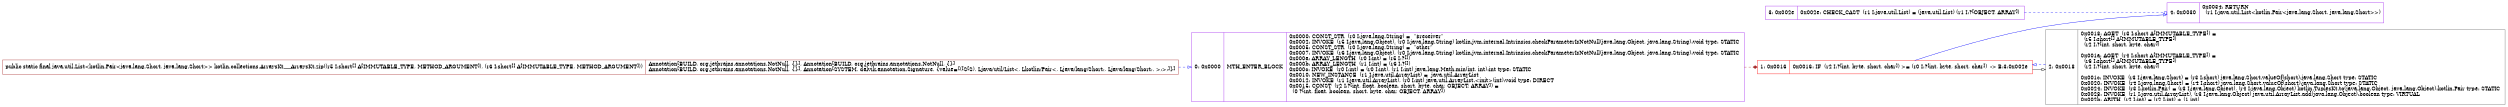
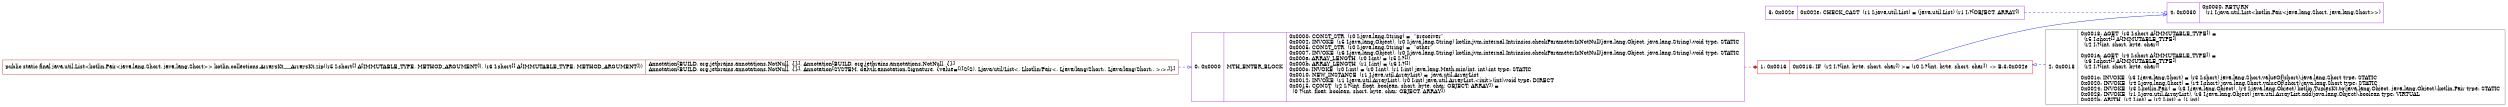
(2227, 7) -> (2227, 7)
(2037, 70) -> none
